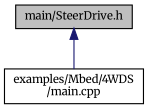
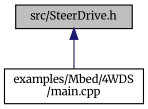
(74, 17) -> (74, 17)
